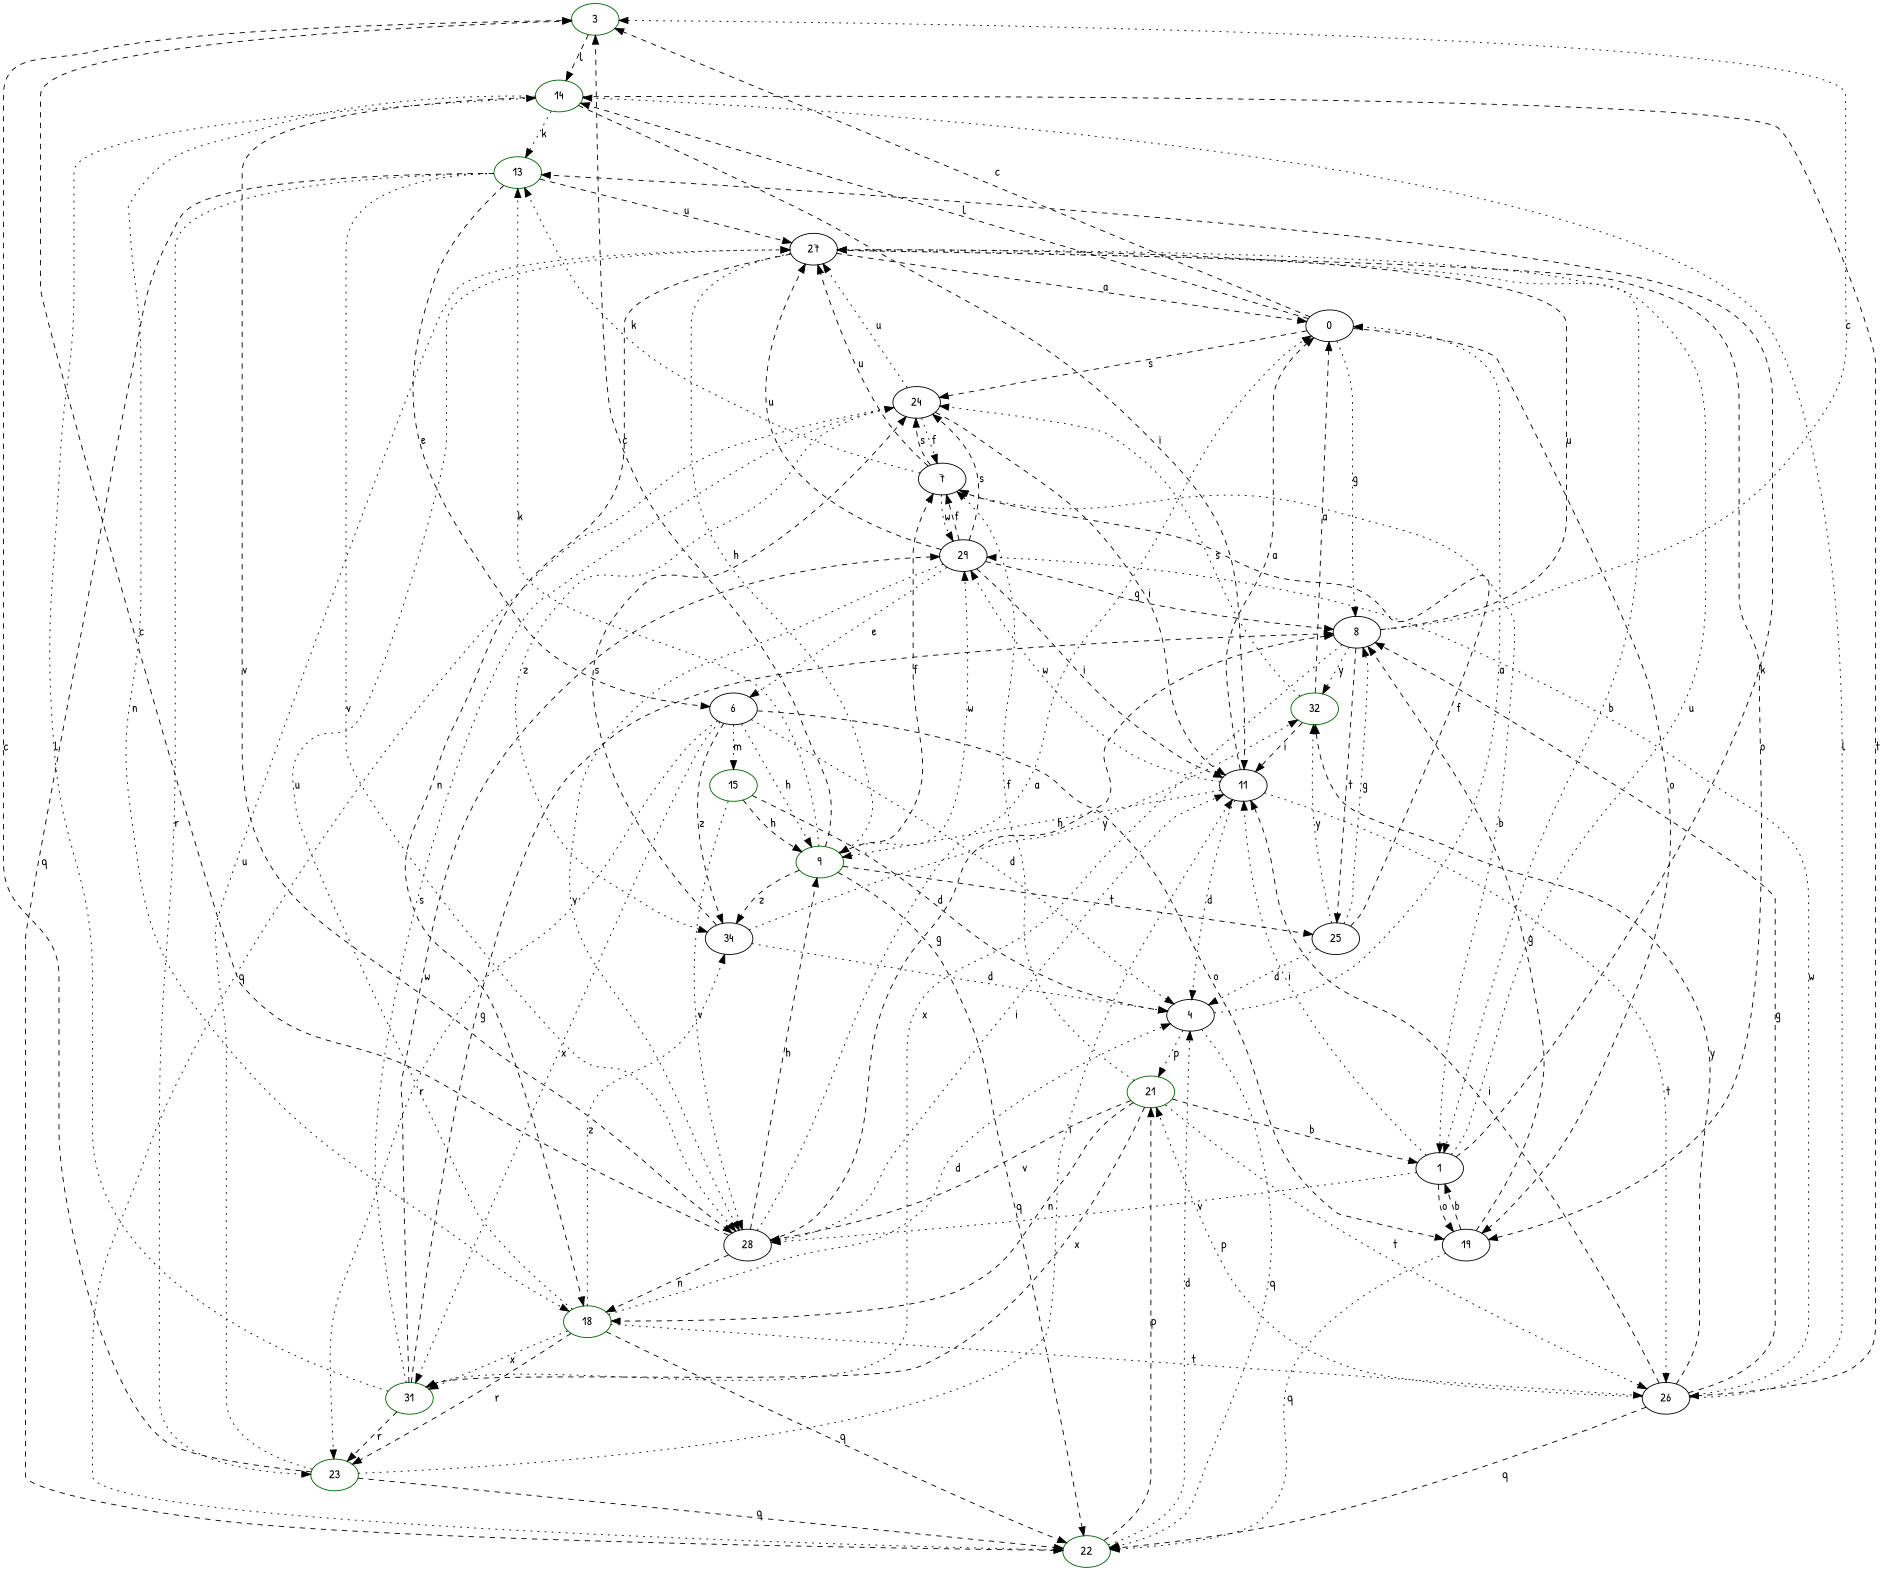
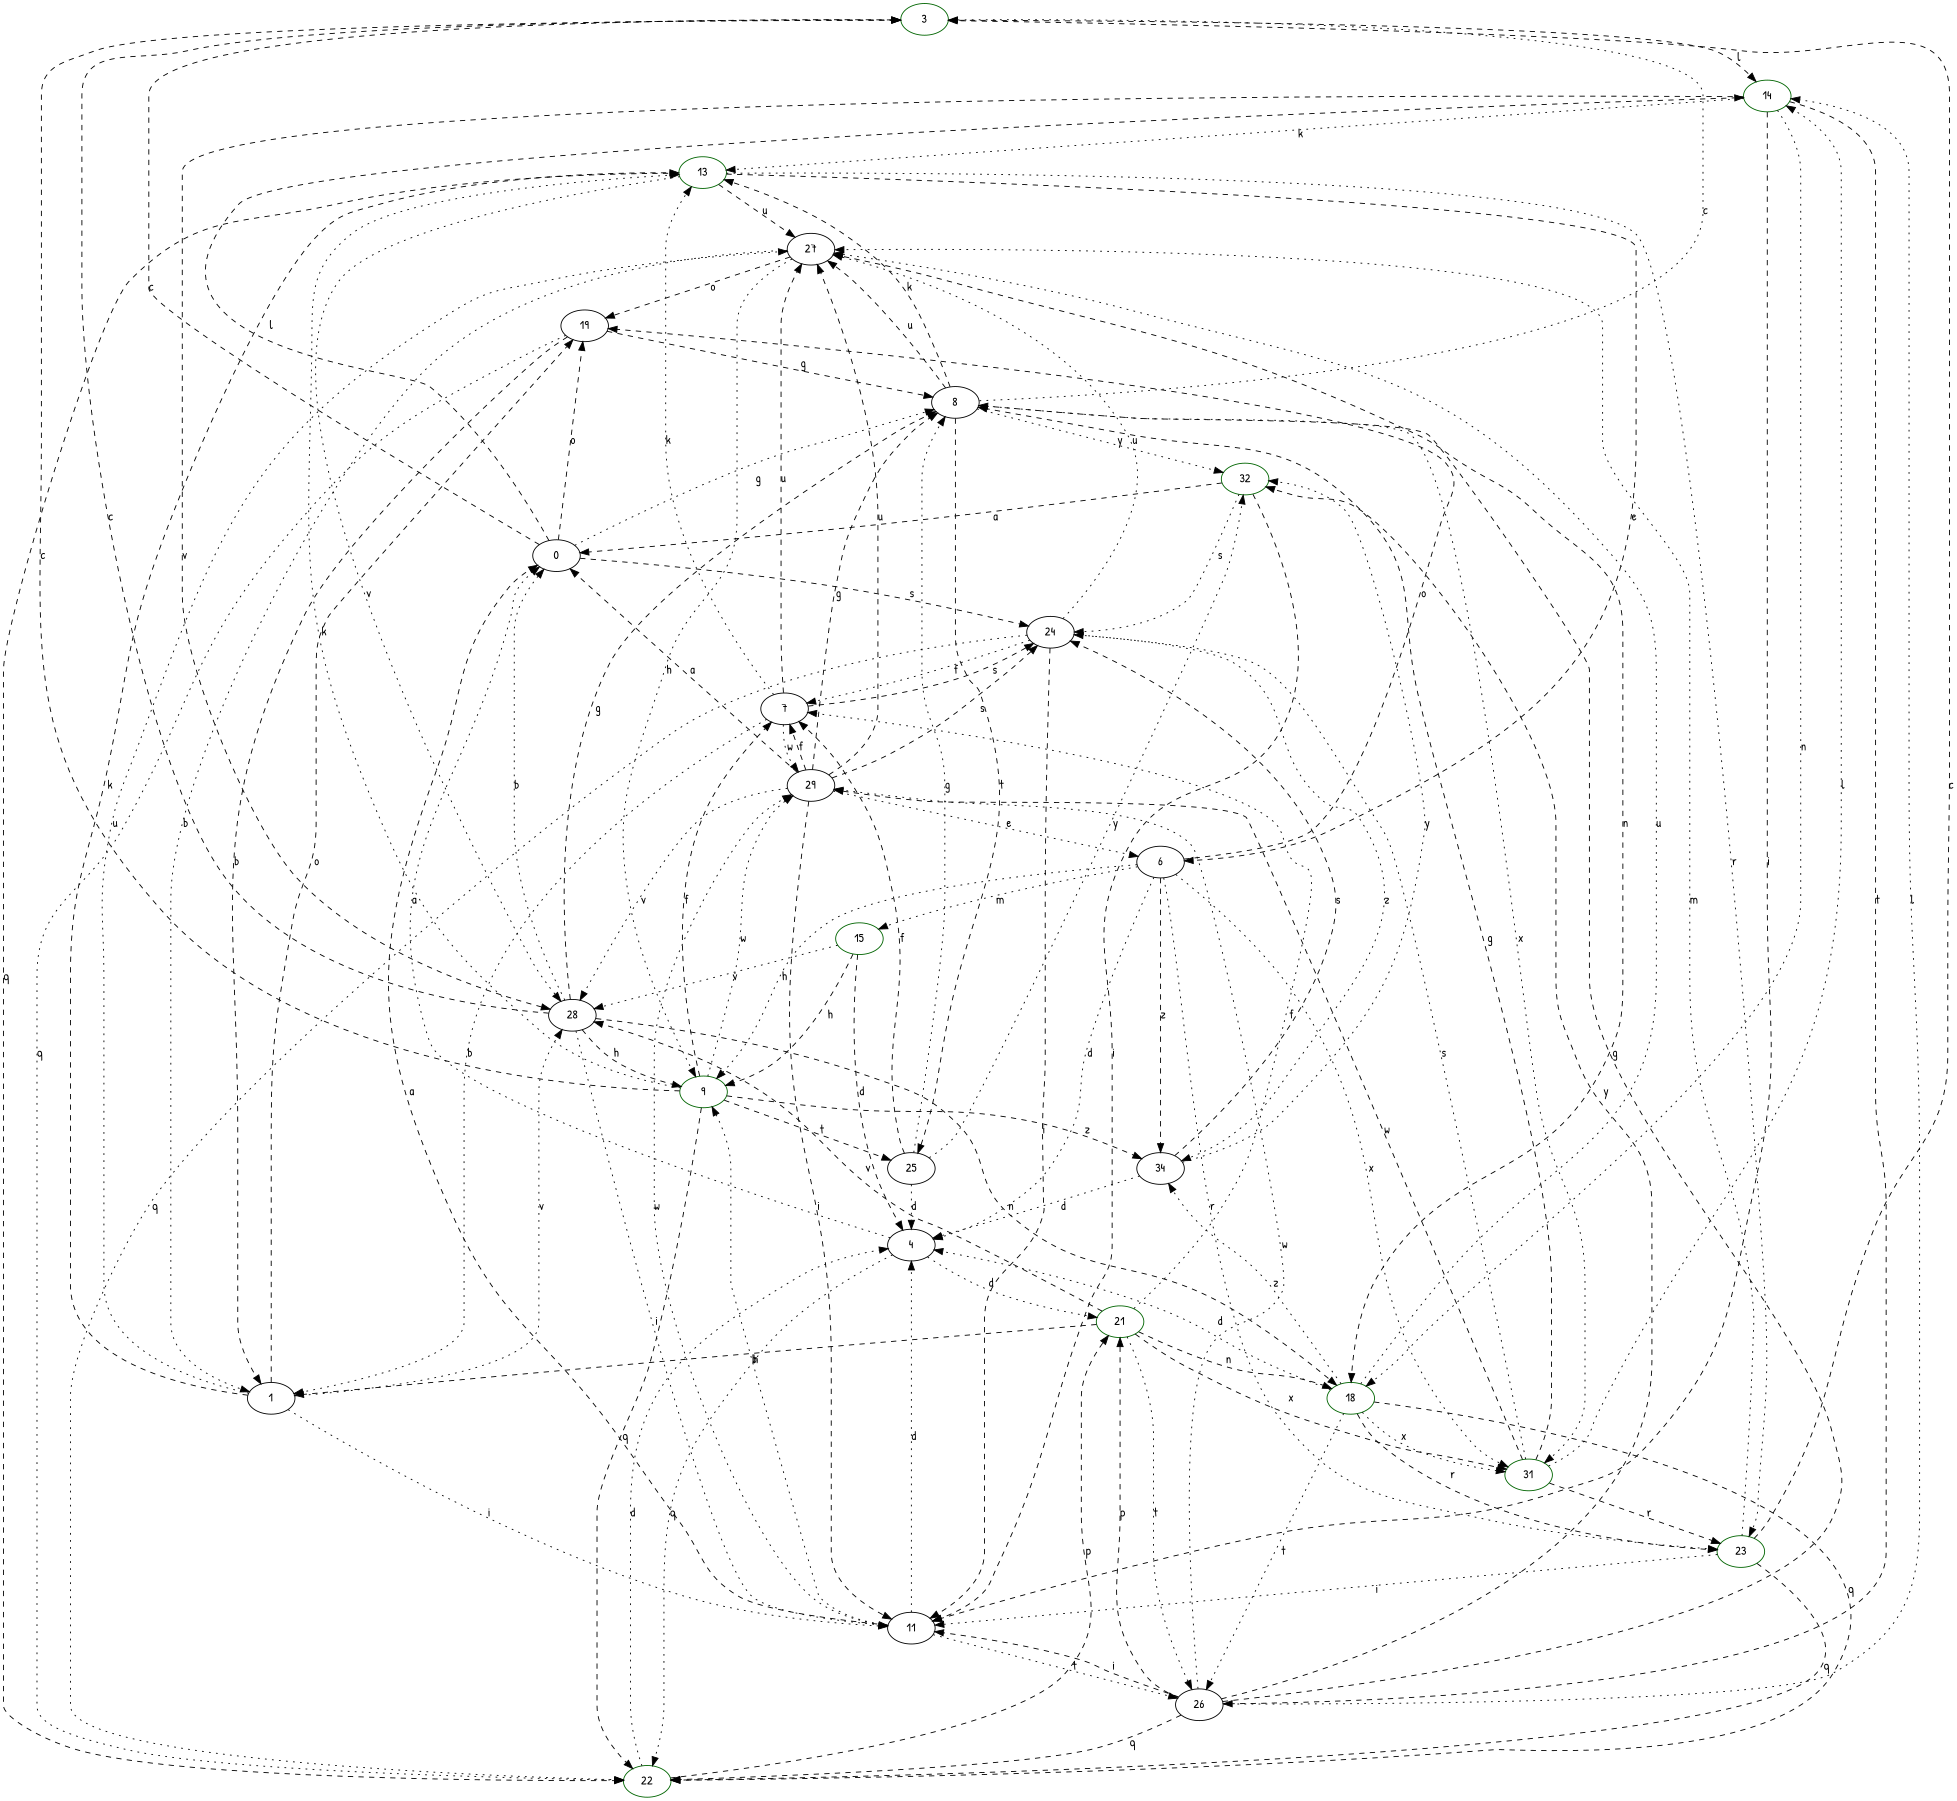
none -> (852, 240)
(1067, 287) -> (687, 674)
(1037, 785) -> (517, 785)
(245, 862) -> (1694, 900)
(1177, 1054) -> (992, 1283)
(1333, 1361) -> (1120, 1534)
